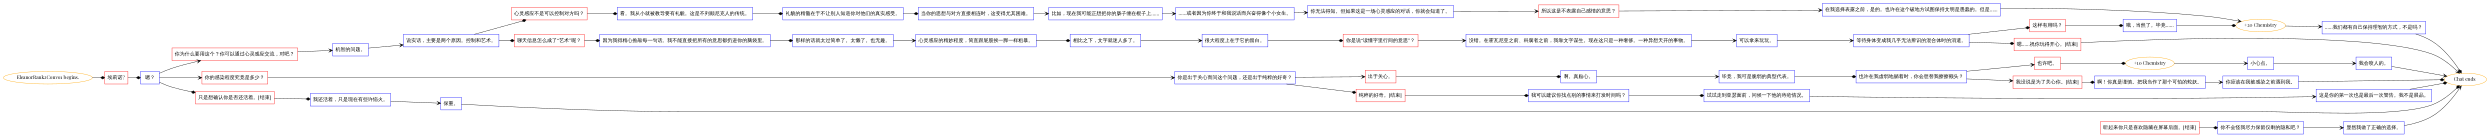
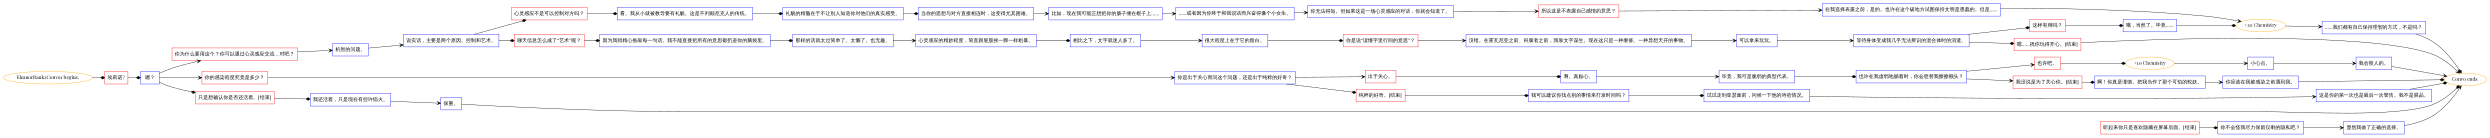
(2465, 79) -> (2465, 79)
